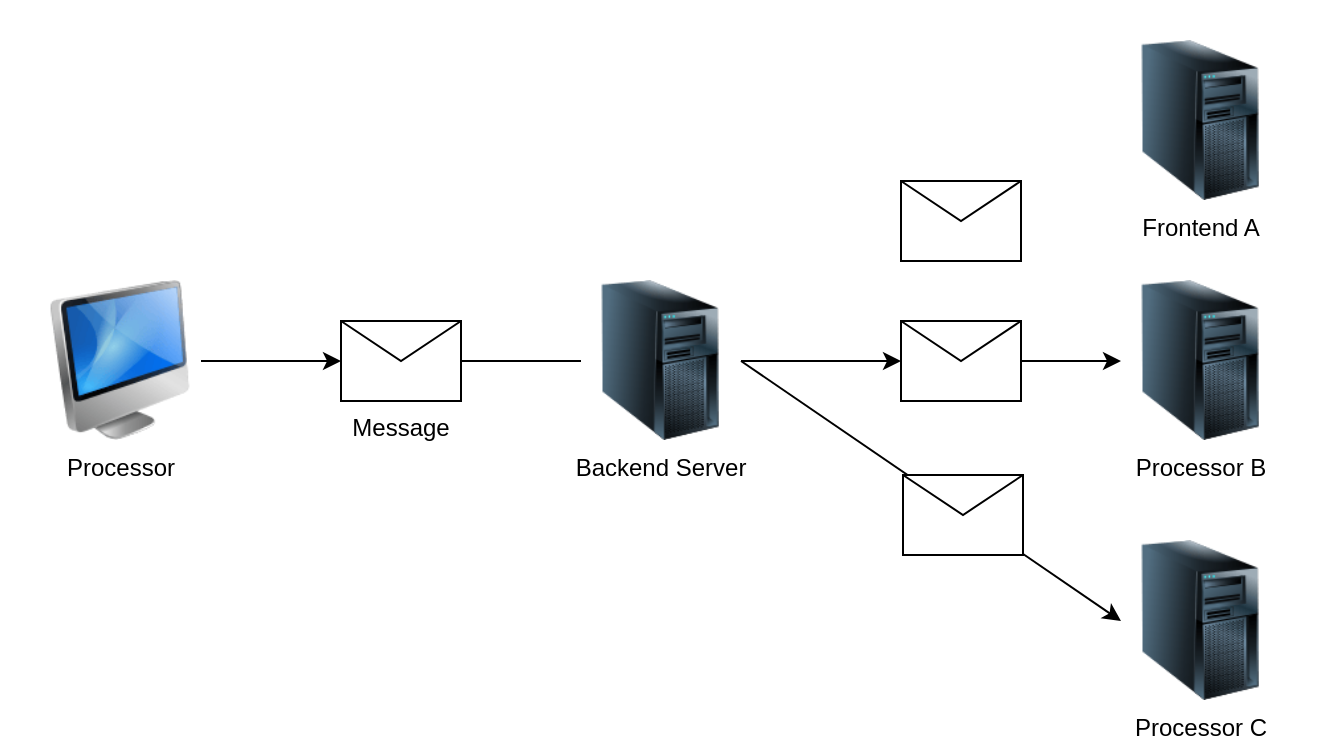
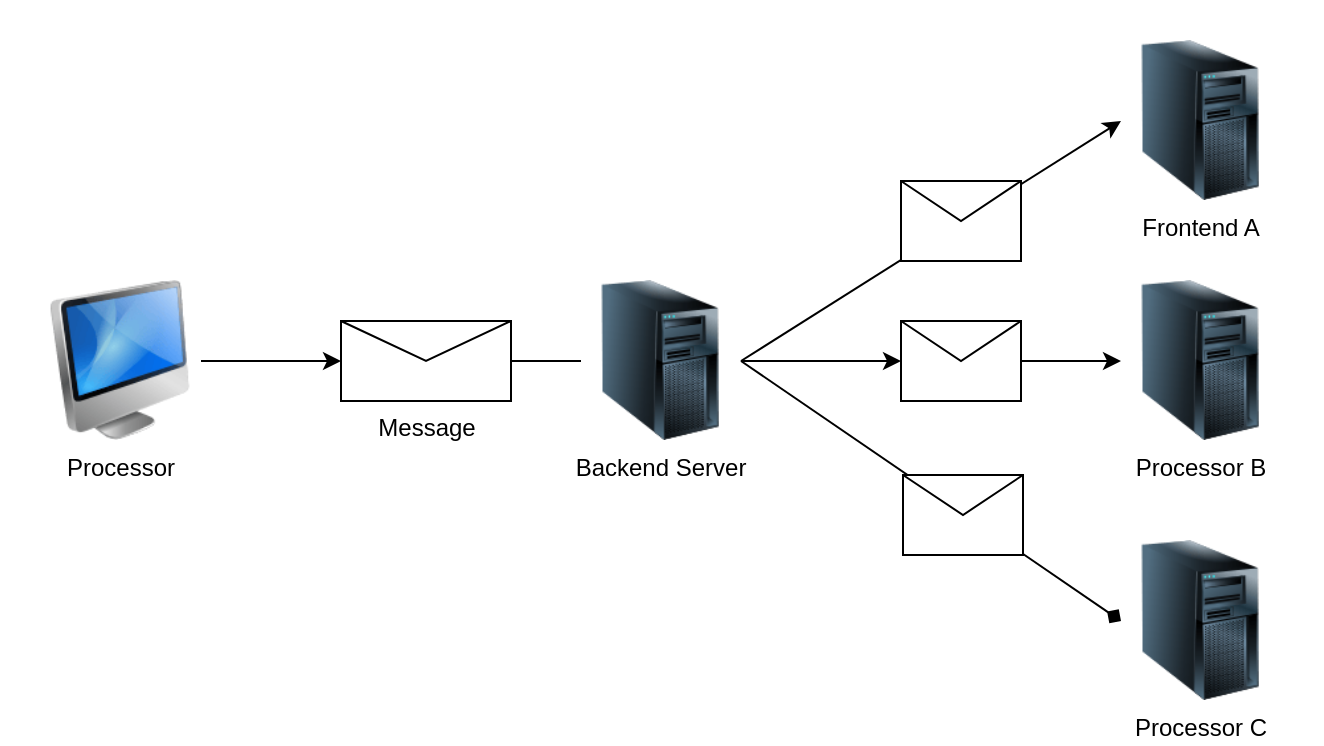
none -> (823, 309)
(401, 361) -> (426, 361)
(1108, 612) -> (1107, 611)
